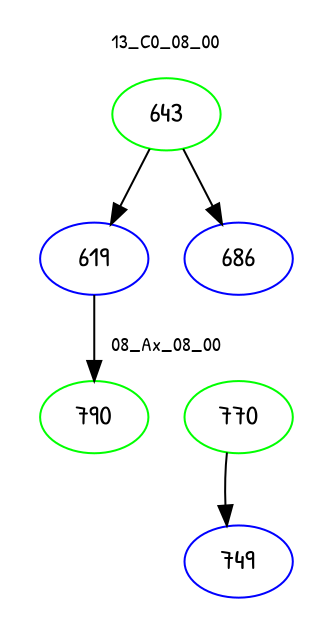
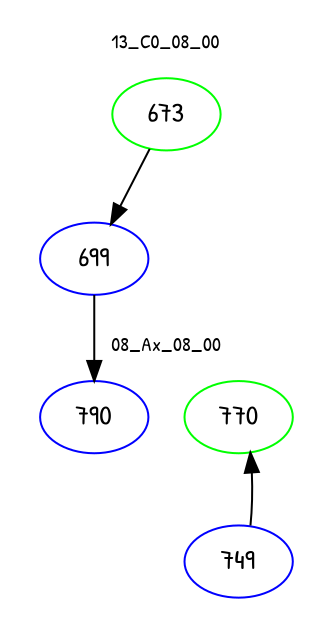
(166, 114) -> (166, 114)
(94, 259) -> (94, 259)
(239, 259) -> none
(94, 417) -> (94, 417)
(225, 479) -> (252, 499)
